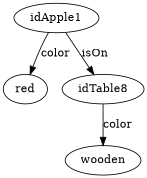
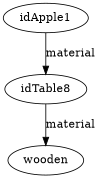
(95, 54) -> (71, 54)
(25, 89) -> none
(118, 125) -> (71, 125)
